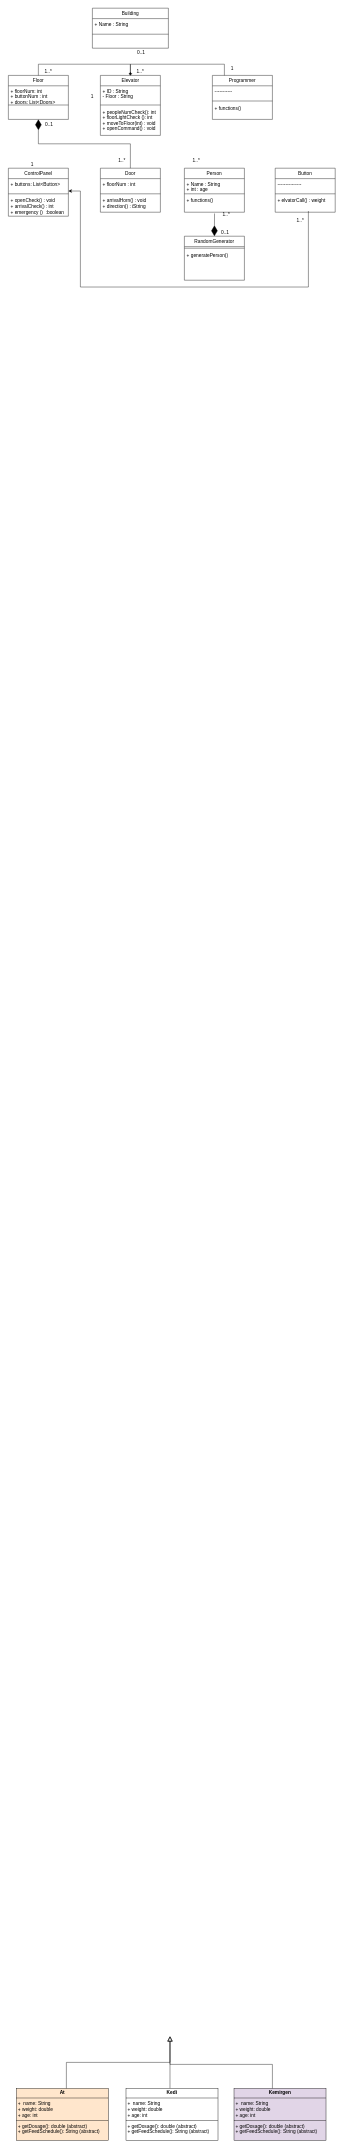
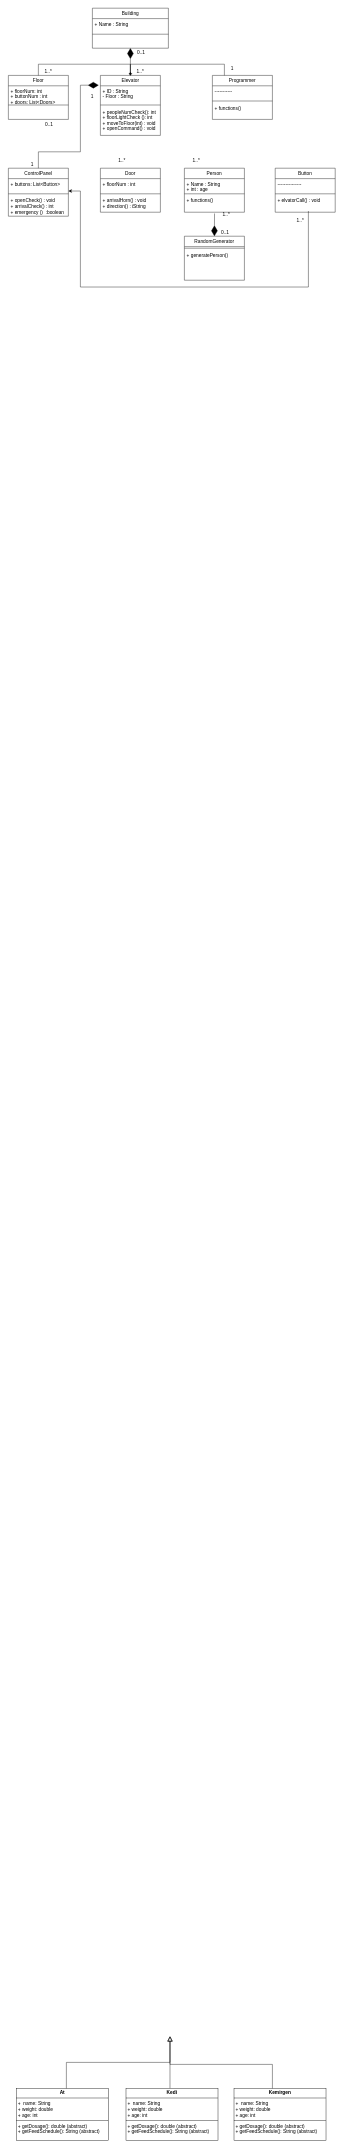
none -> (130, 60)
none -> (87, 85)
(38, 131) -> none
(304, 201) -> (302, 201)
(62, 2114) -> (62, 2114)
(280, 2114) -> (280, 2114)
